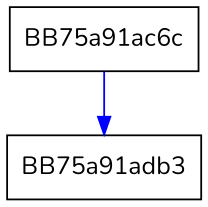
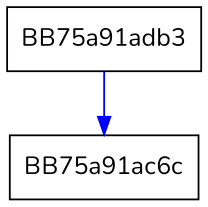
(104, 94) -> (104, 94)
